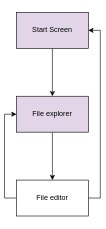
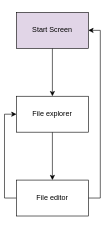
(53, 114) -> (53, 114)
